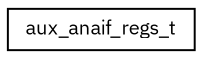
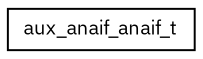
(101, 30) -> (101, 30)
